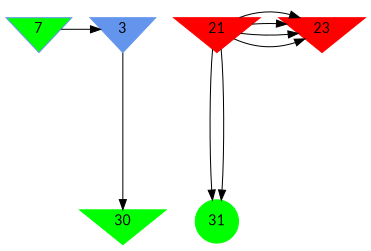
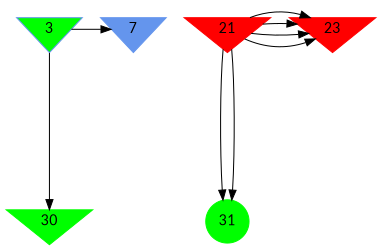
(39, 29) -> (133, 29)
(76, 29) -> (86, 29)
(123, 29) -> (49, 29)
